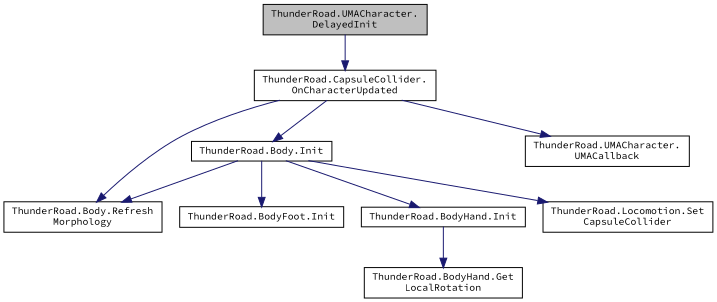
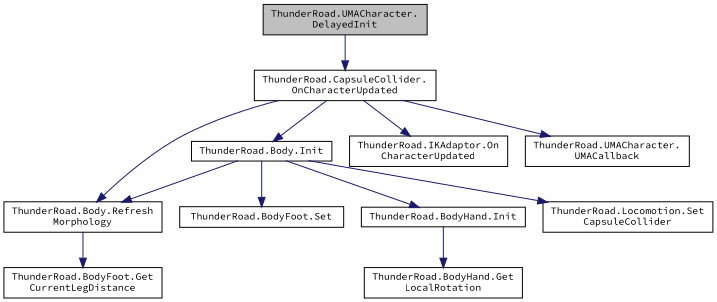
none -> (429, 151)
(262, 217) -> (262, 217)
none -> (83, 283)
